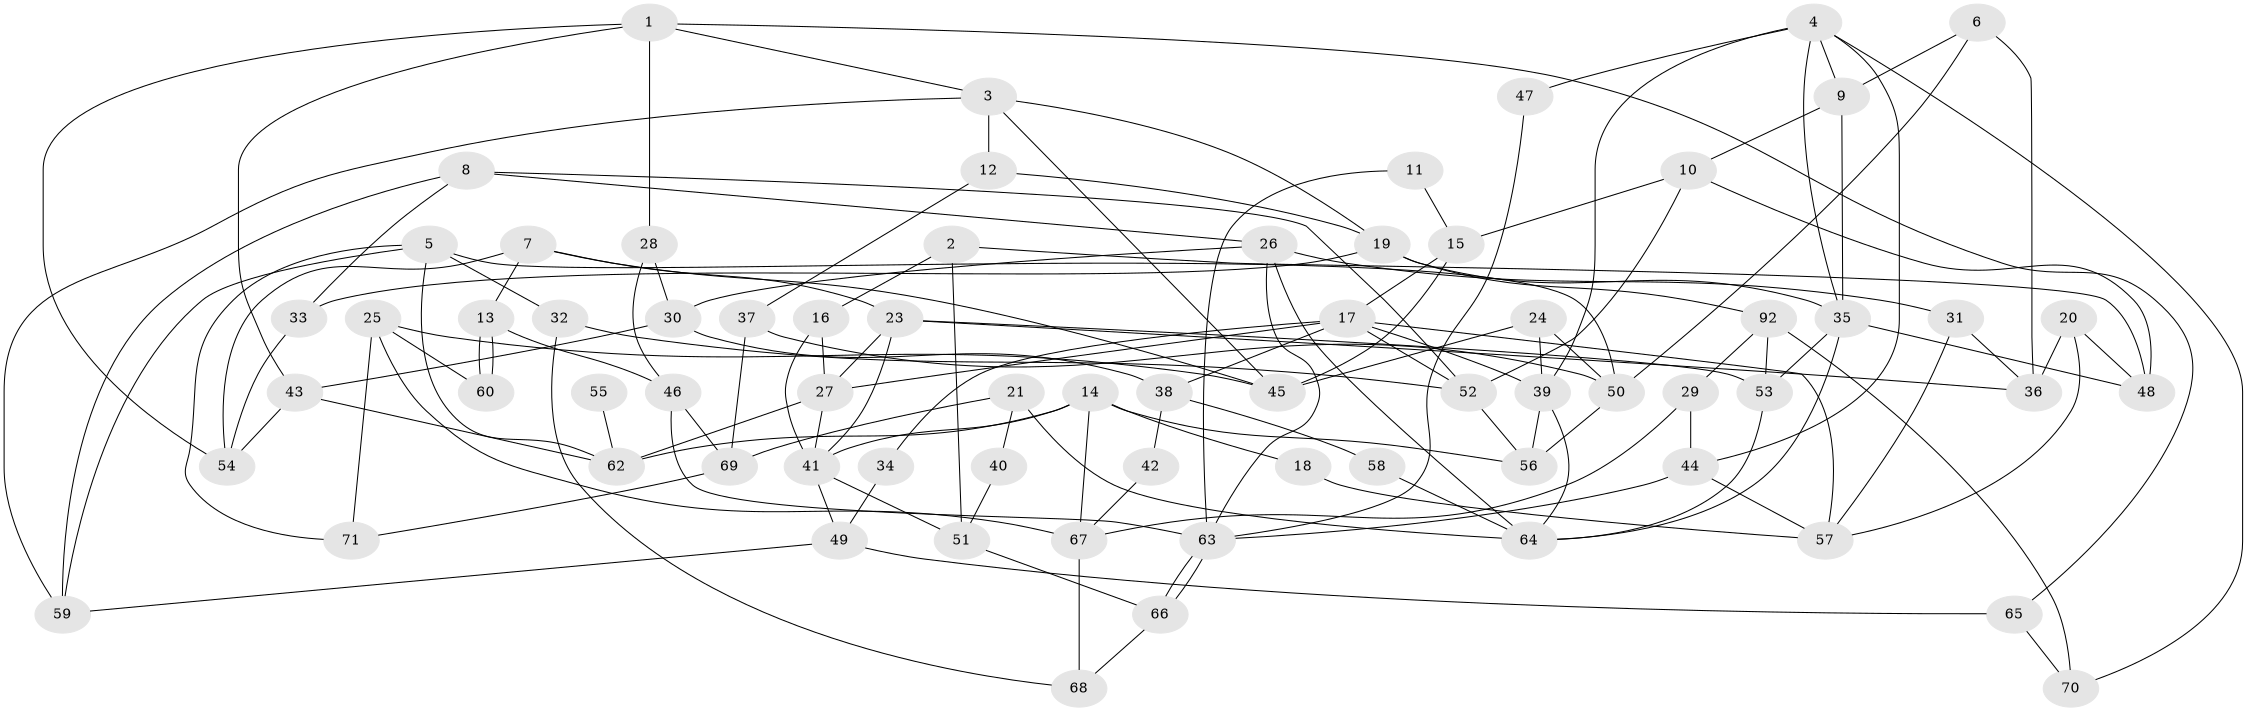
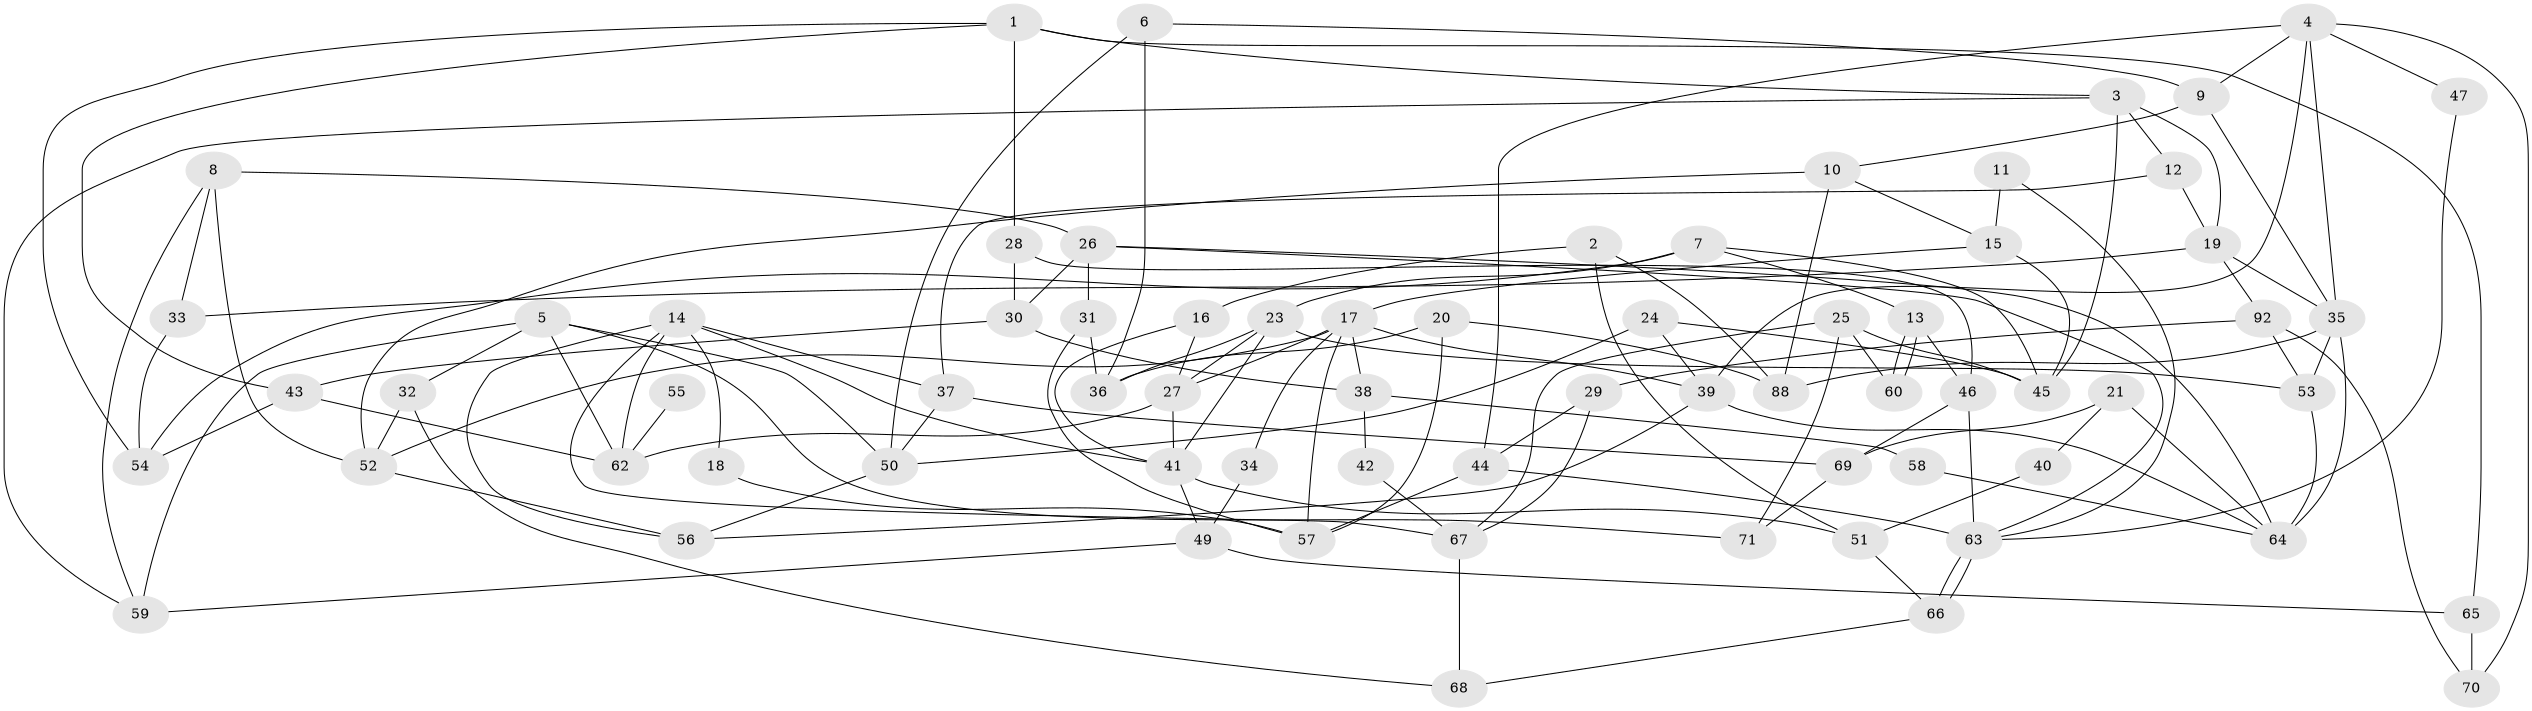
none -> (790, 350)
(2147, 393) -> (1781, 393)
